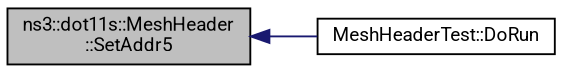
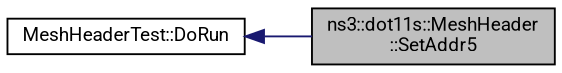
(294, 36) -> (288, 36)
